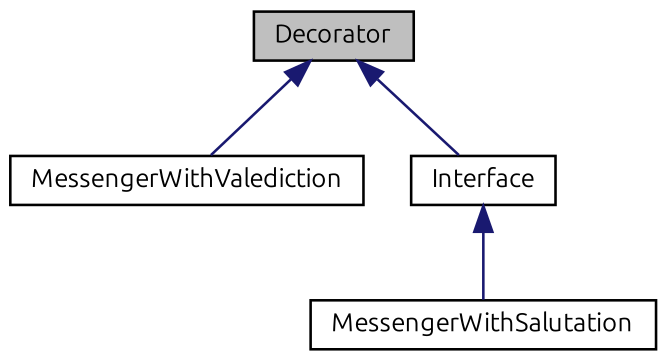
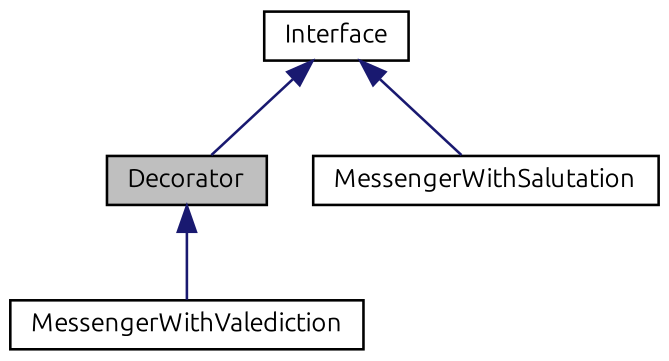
(418, 117) -> (252, 117)
